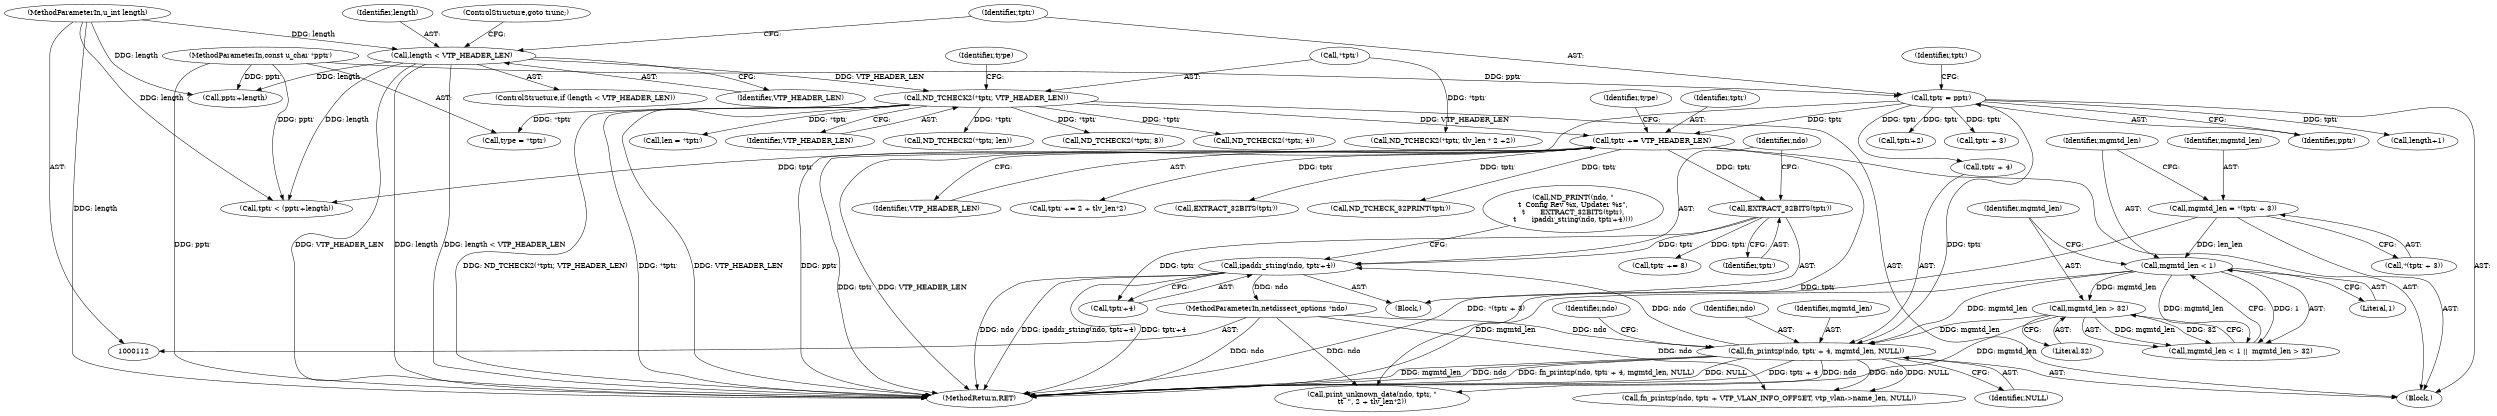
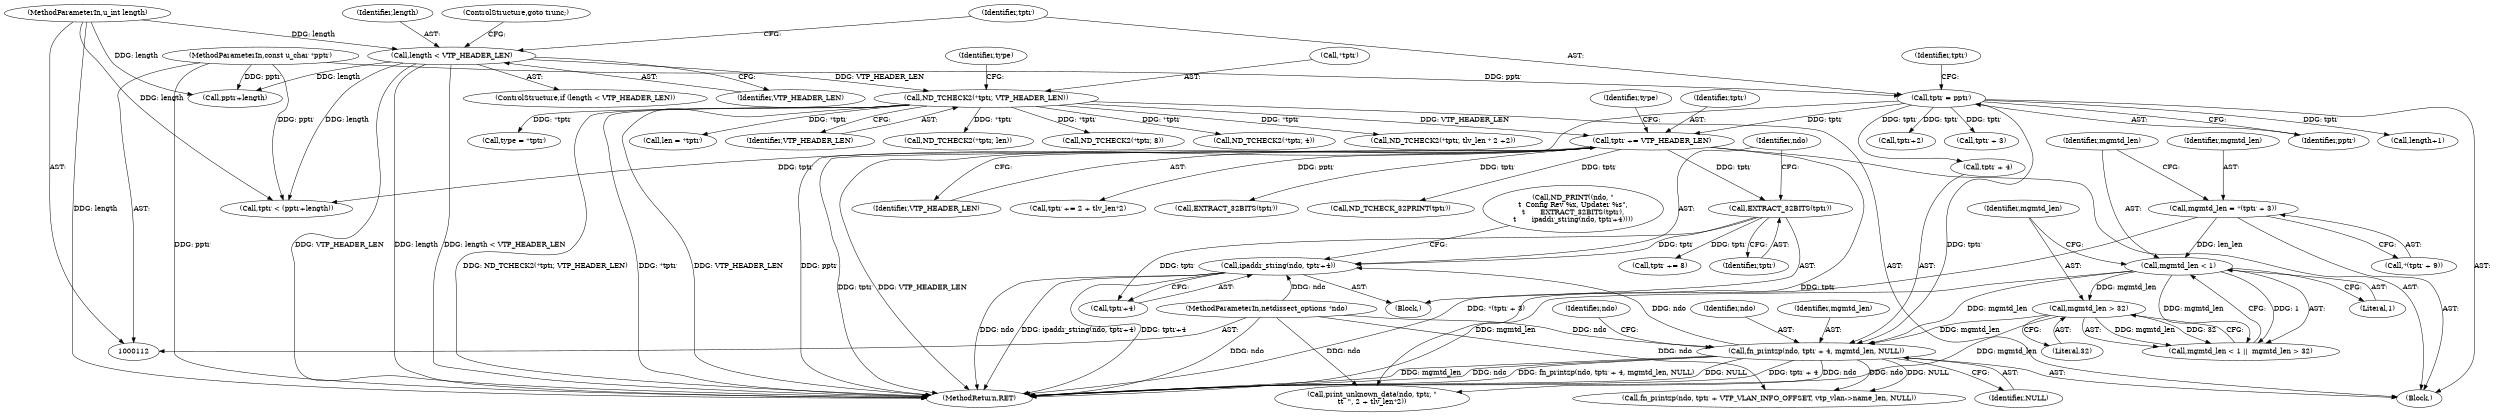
(1431, 70) -> (1216, 119)
(401, 93) -> (127, 170)
(1316, 168) -> (1316, 168)
(2414, 266) -> (2414, 266)
(1254, 284) -> (1290, 291)
